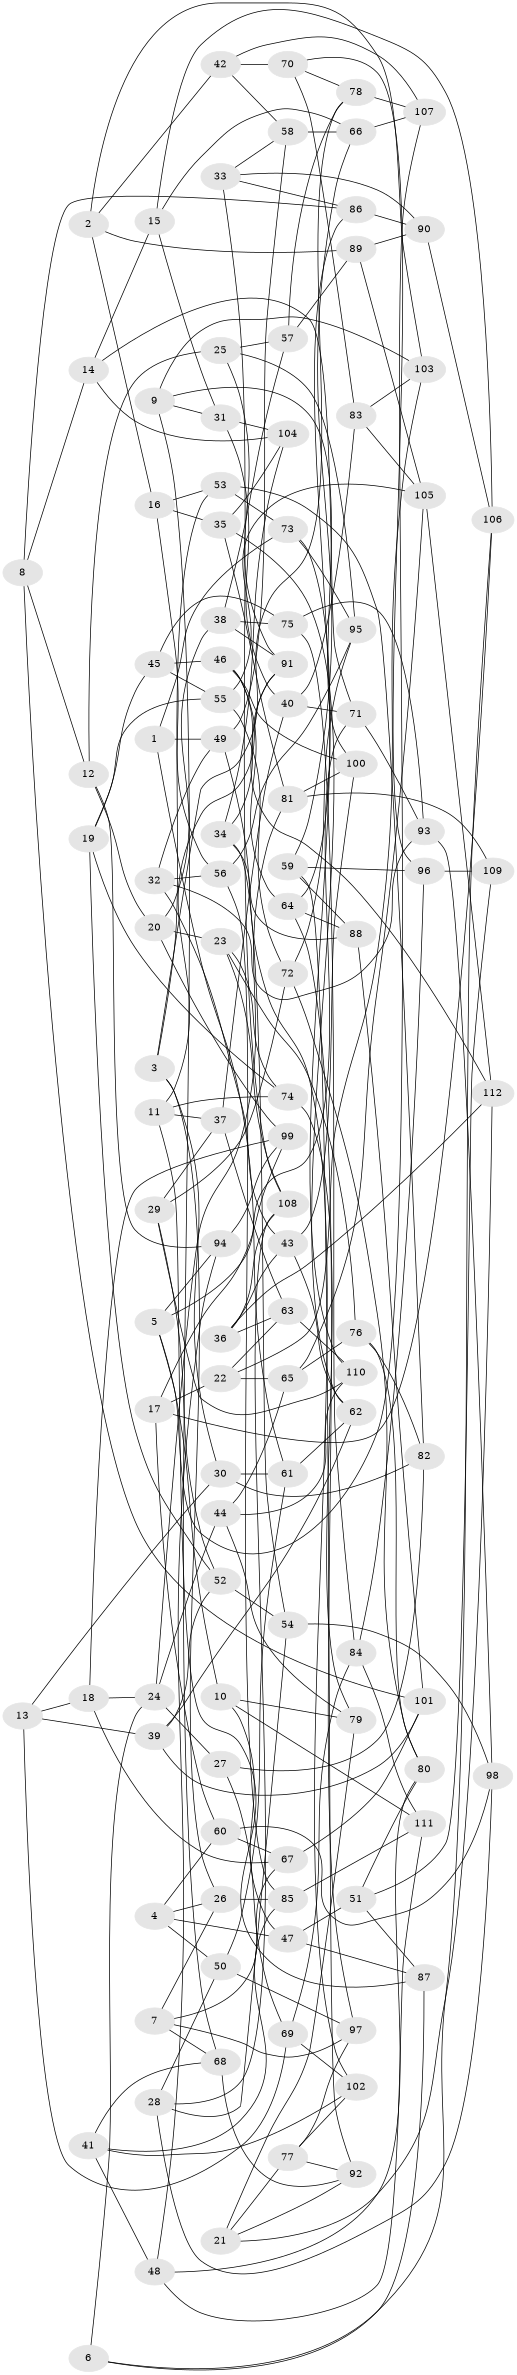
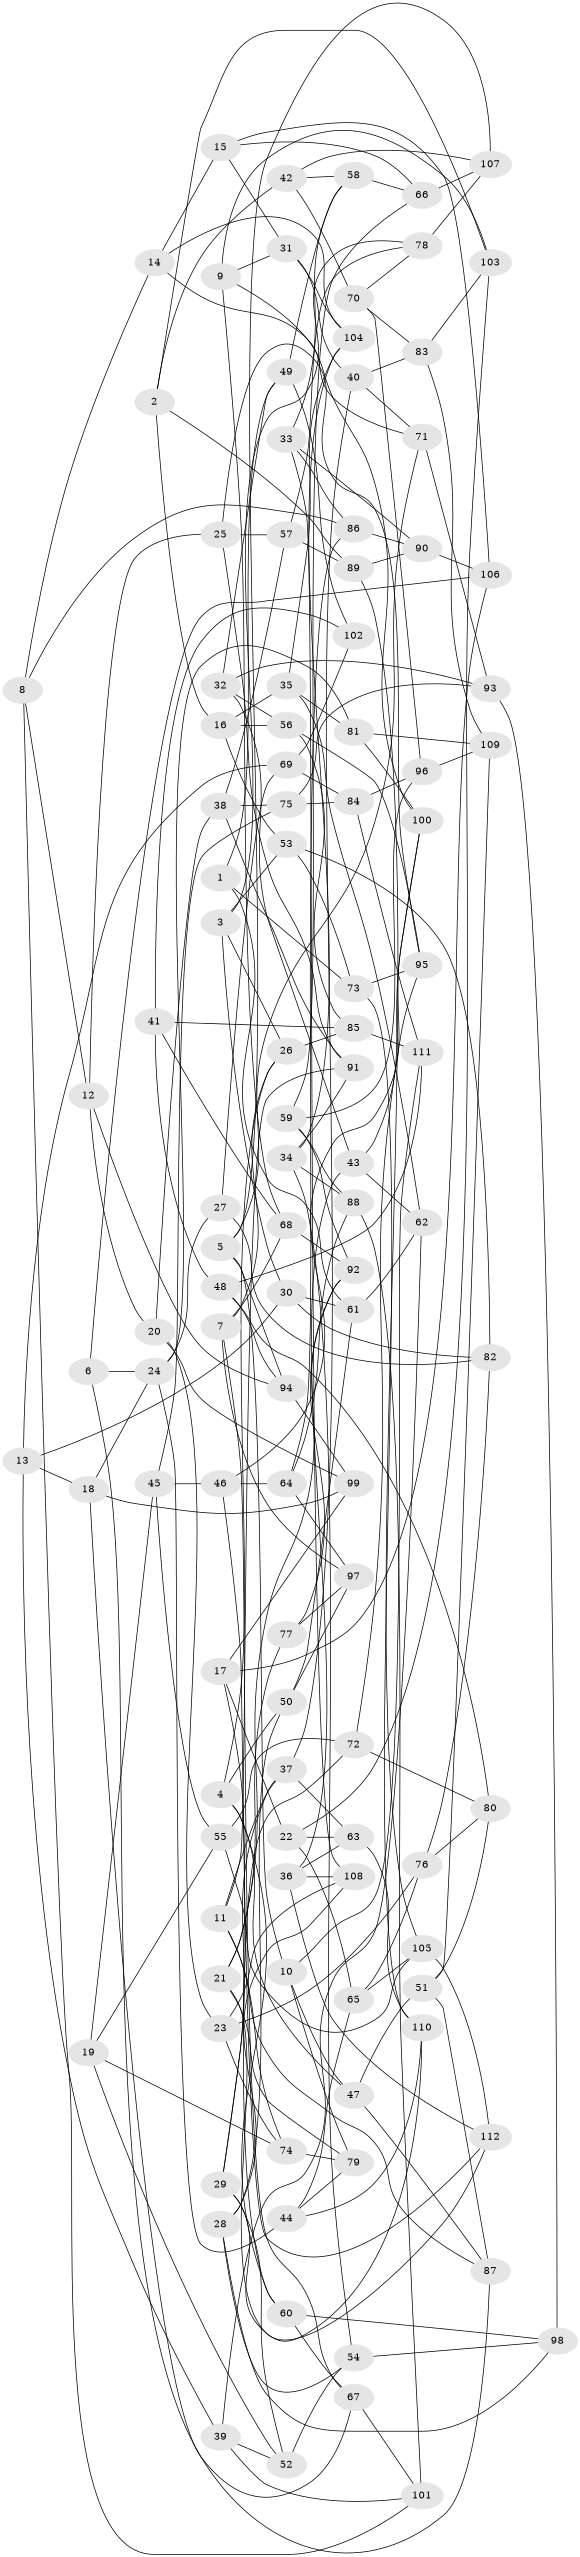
(390, 456) -> (453, 531)
(322, 2122) -> none
